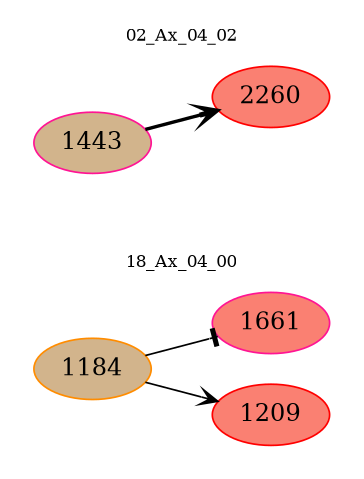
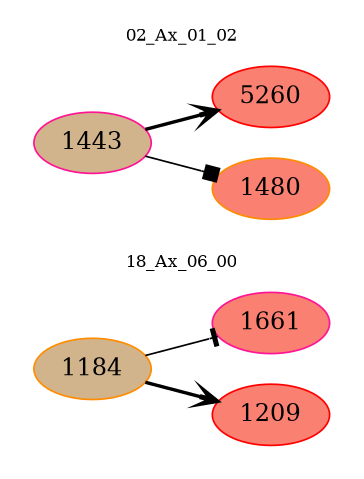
(182, 37) -> (182, 37)
(271, 97) -> (271, 97)
none -> (271, 189)
(182, 263) -> (182, 263)
(173, 390) -> (173, 390)
